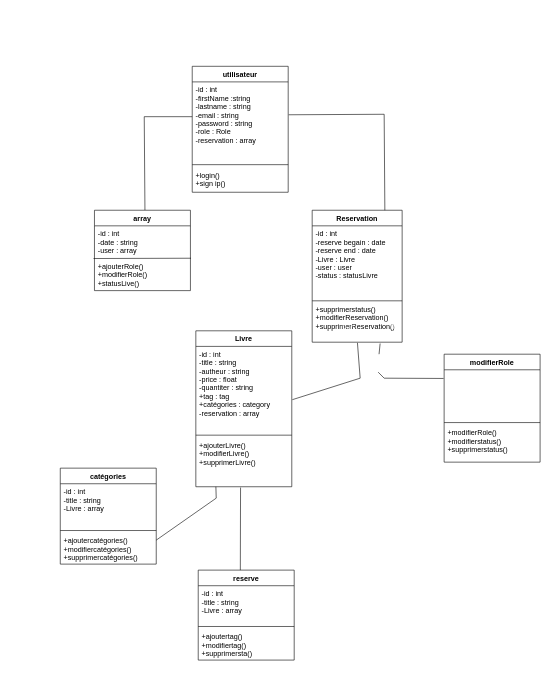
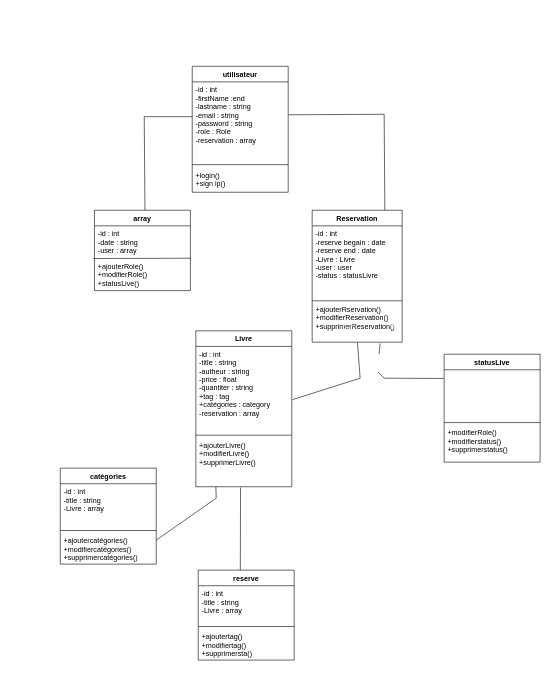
(209, 90) -> (209, 90)
(351, 310) -> (355, 310)
(492, 362) -> (492, 362)
